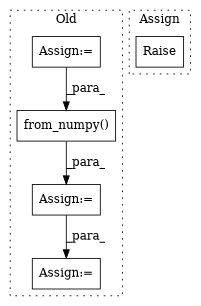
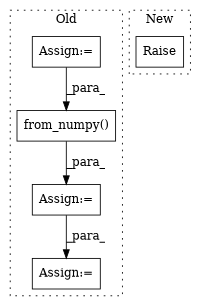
(160, 20) -> (160, 20)
